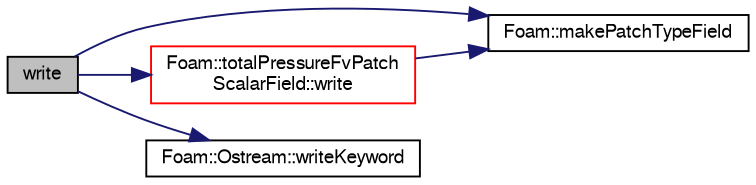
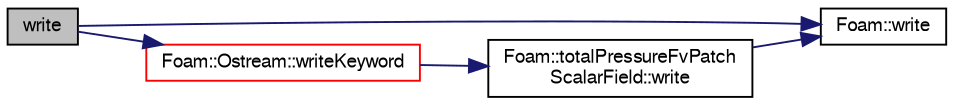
(618, 33) -> (884, 27)
(105, 75) -> (444, 65)
(283, 75) -> (620, 68)
(283, 158) -> (283, 63)
